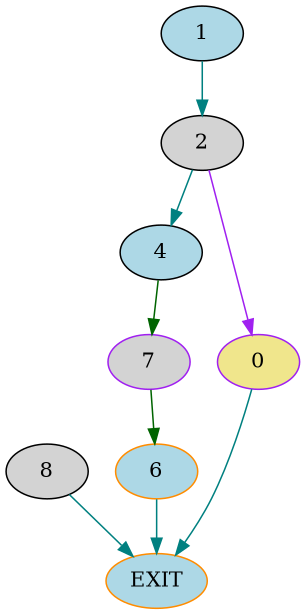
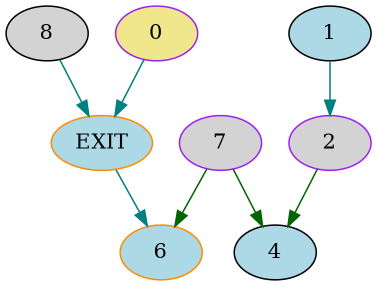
(202, 143) -> (330, 143)
(185, 190) -> (306, 191)
(228, 245) -> none
(156, 300) -> (244, 191)
(157, 519) -> (128, 191)
